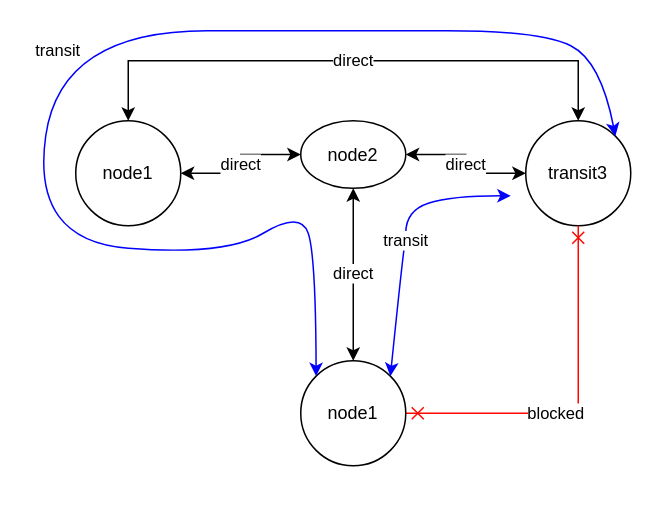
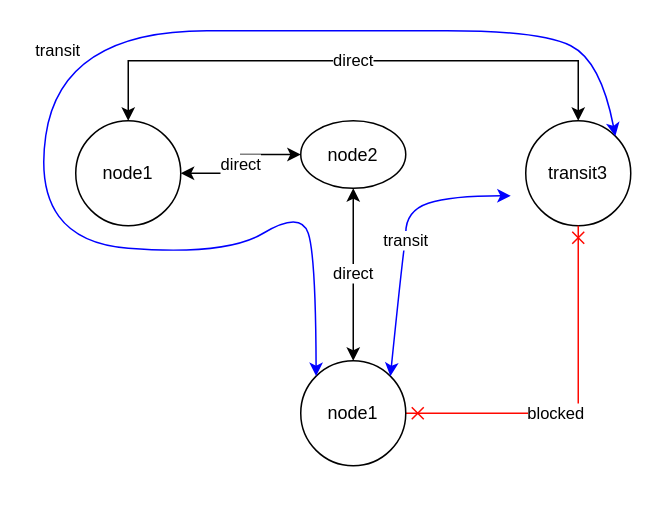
(500, 173) -> none
